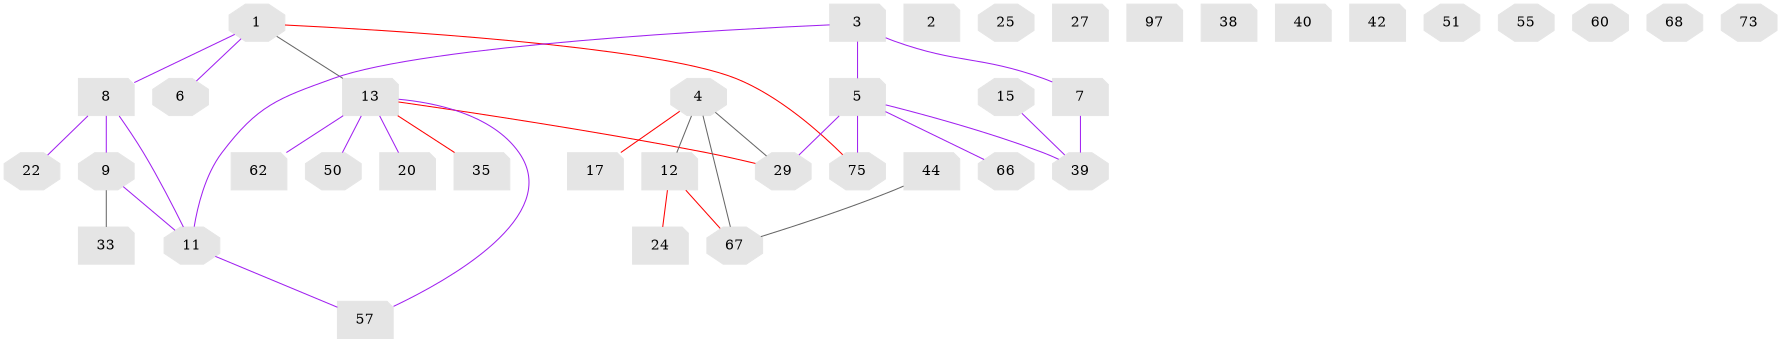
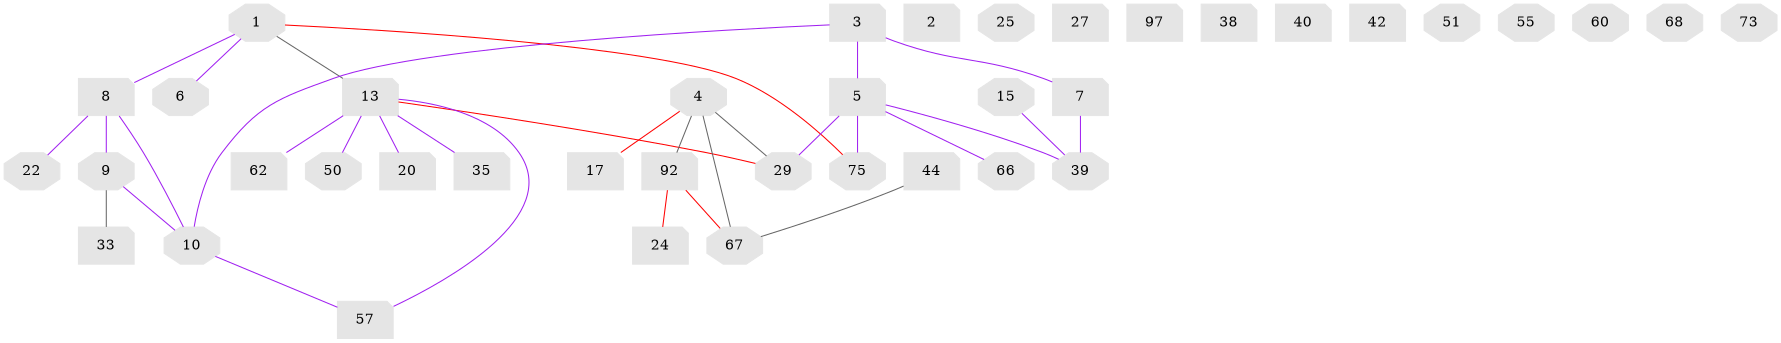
(426, 134) -> (426, 134)
(670, 171) -> (670, 171)
(192, 246) -> (192, 246)
